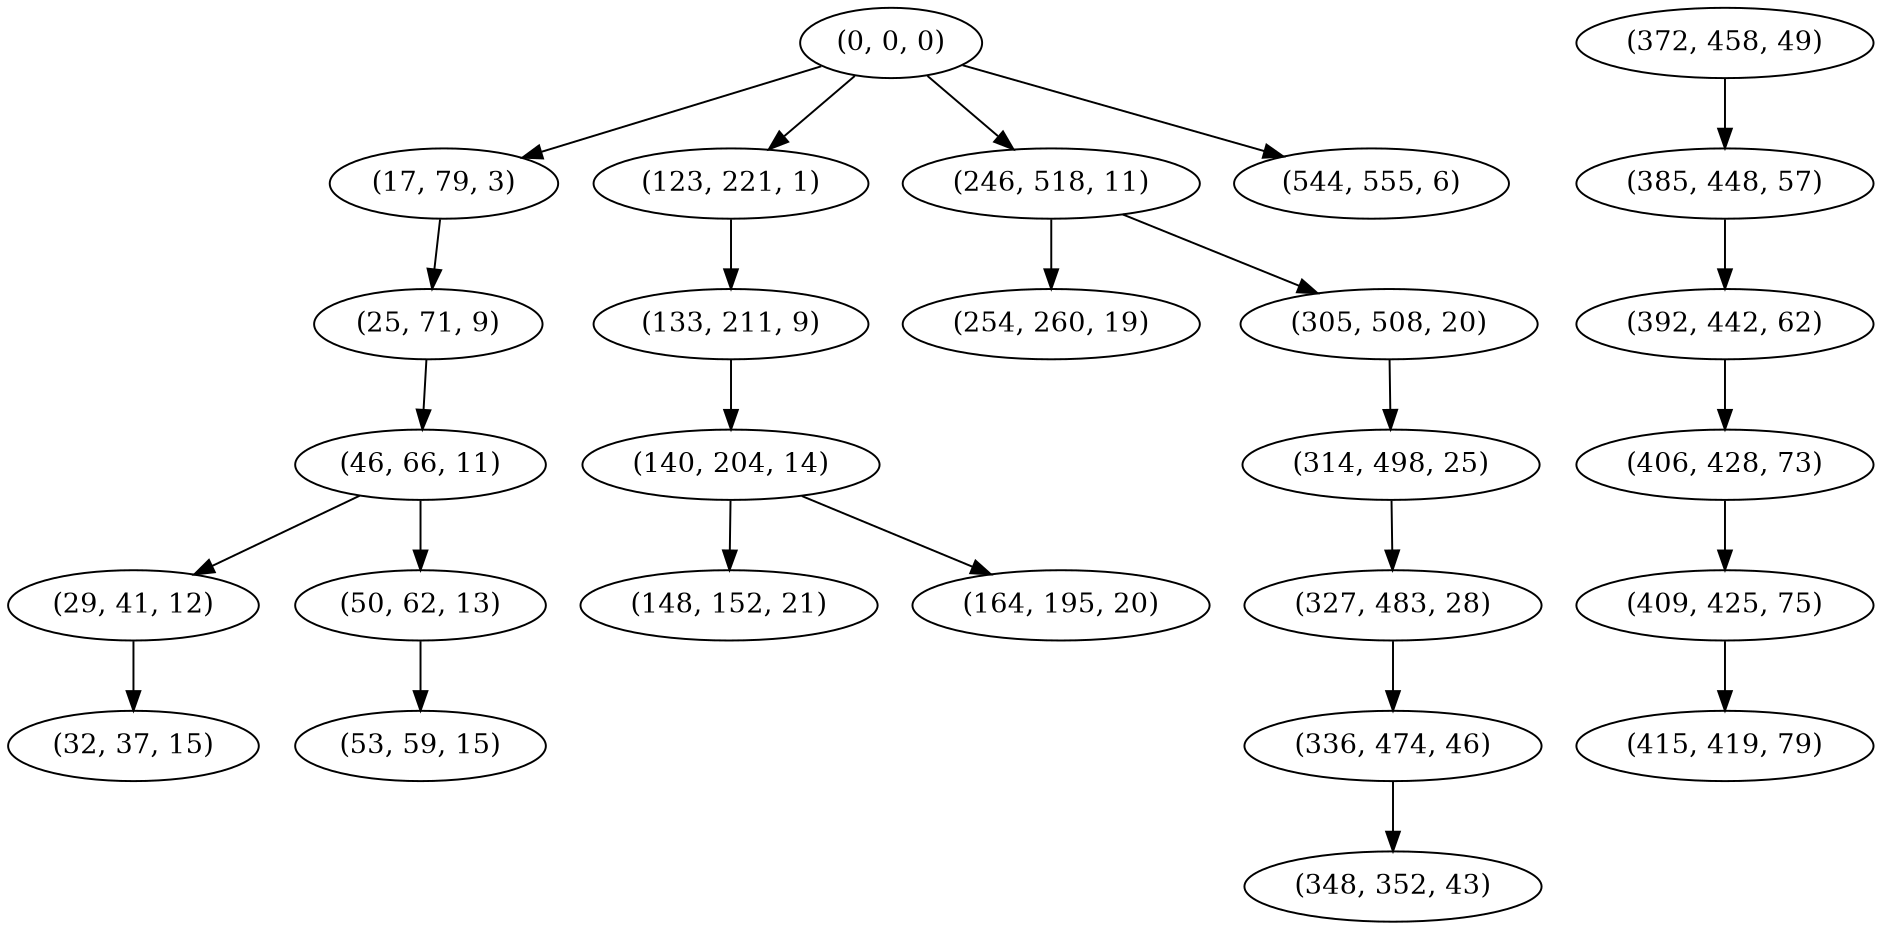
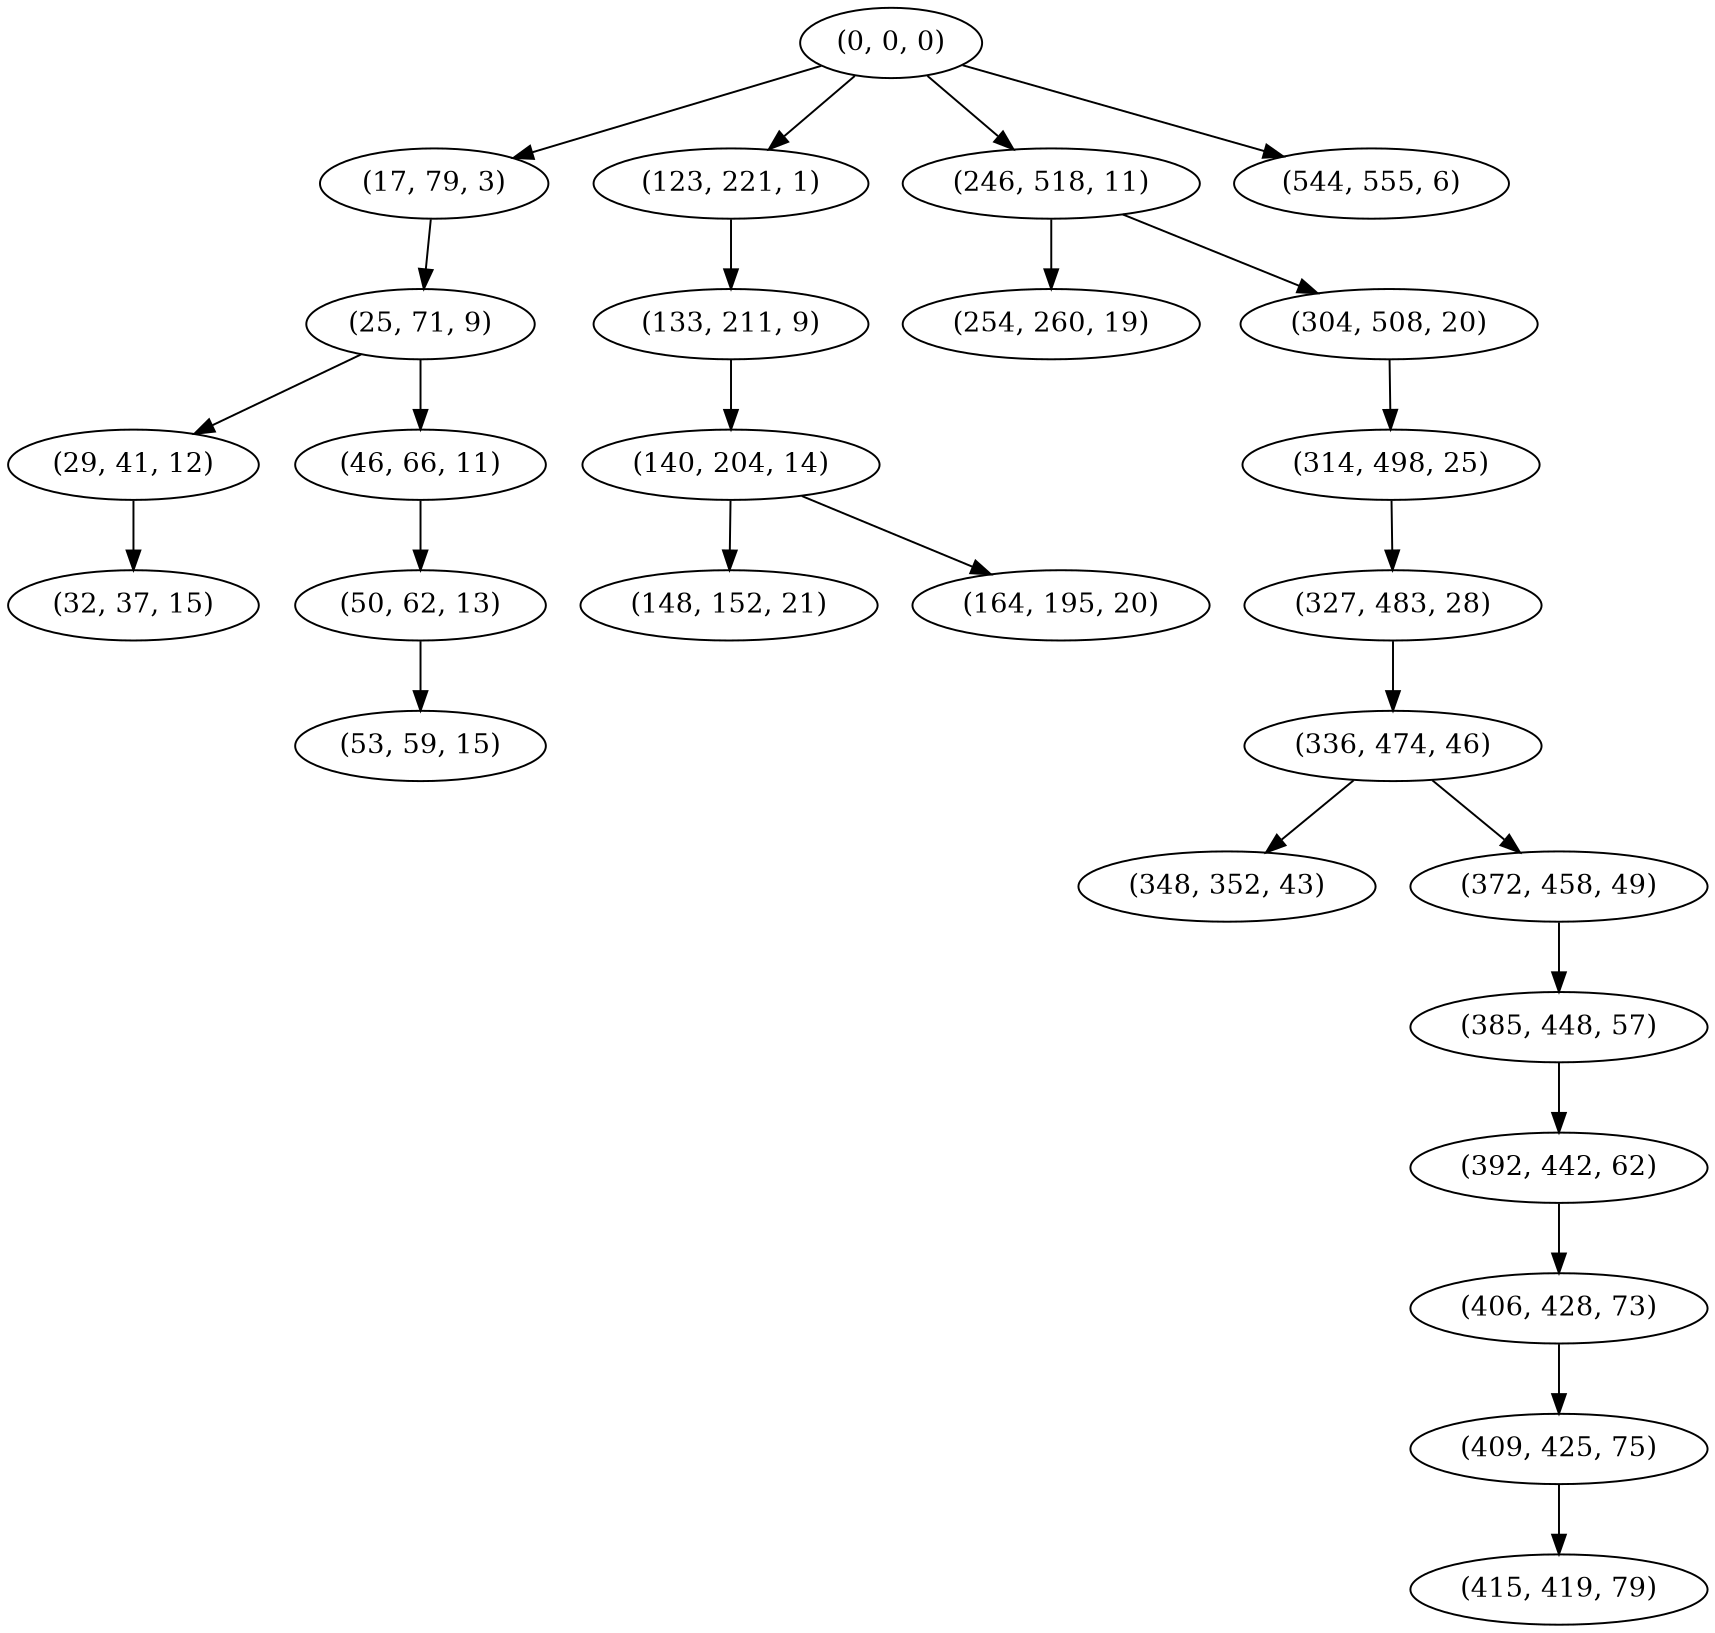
(1389, 324) -> (1389, 324)
(286, 531) -> (287, 390)
none -> (1468, 810)
